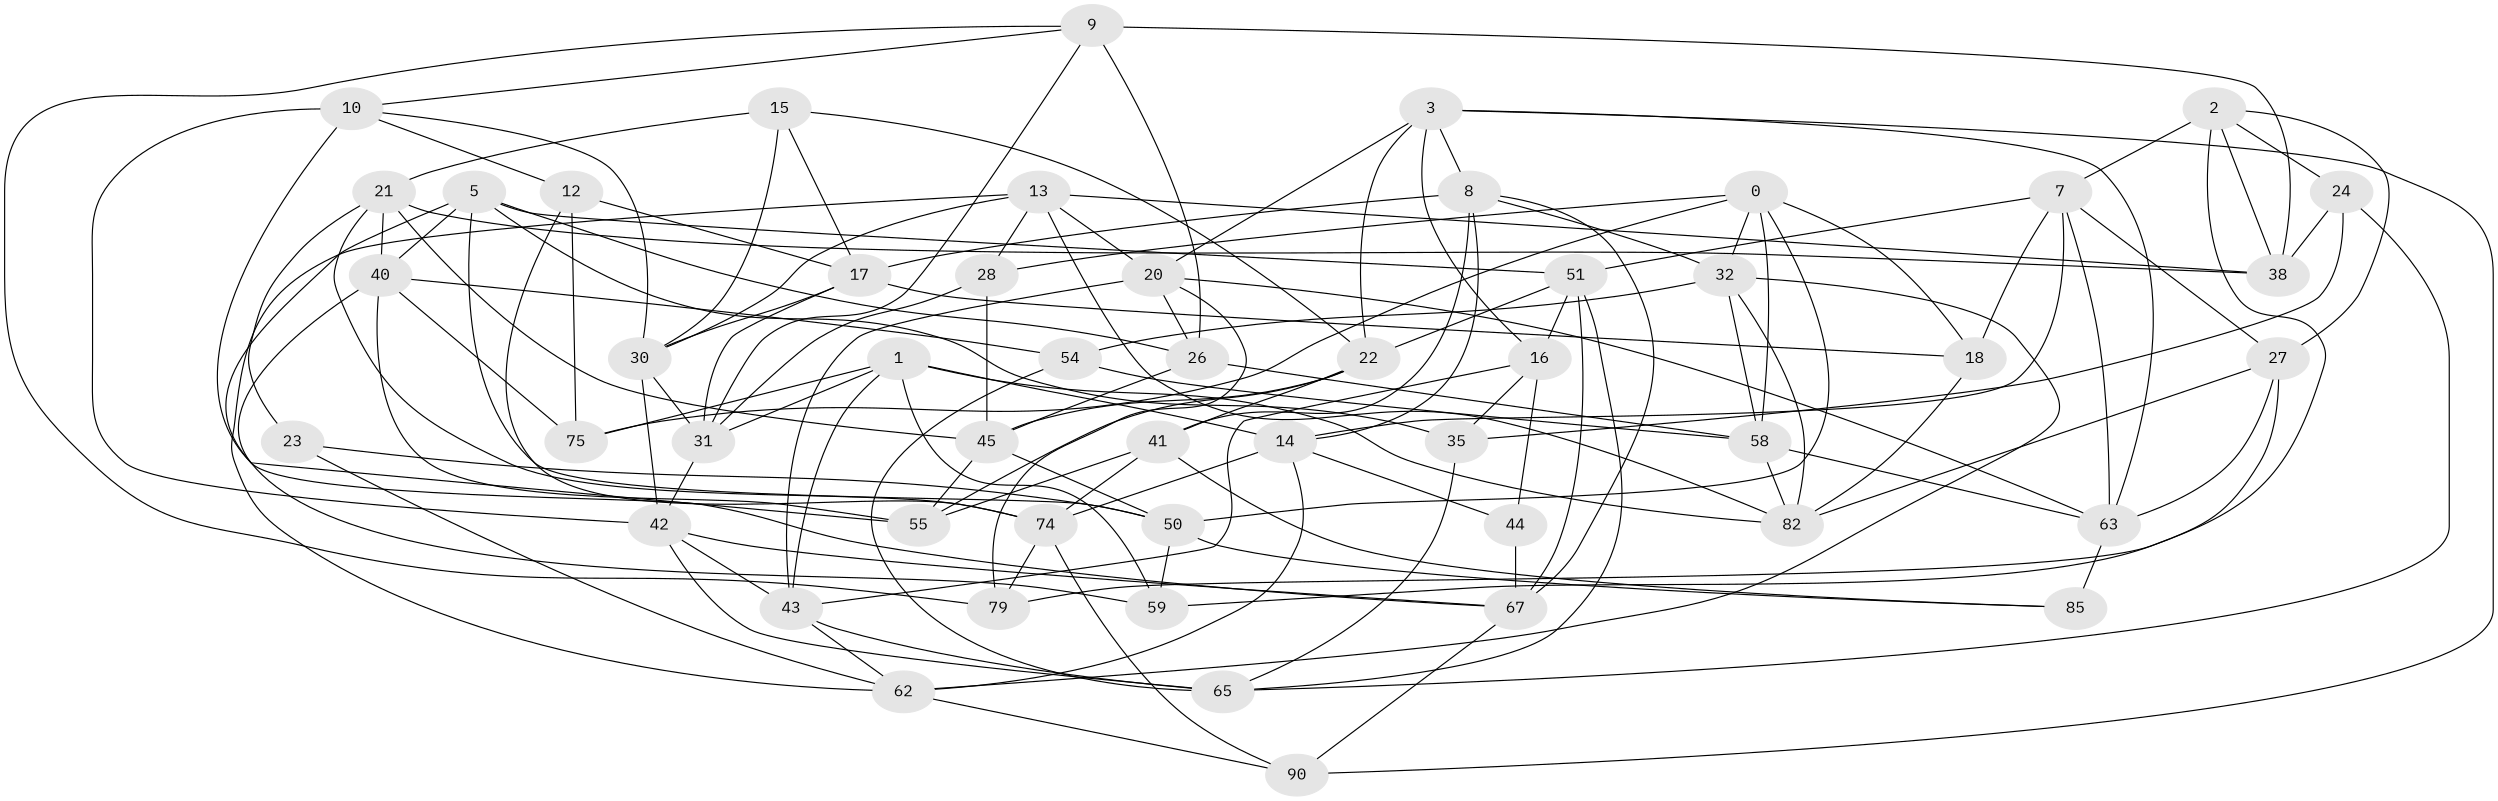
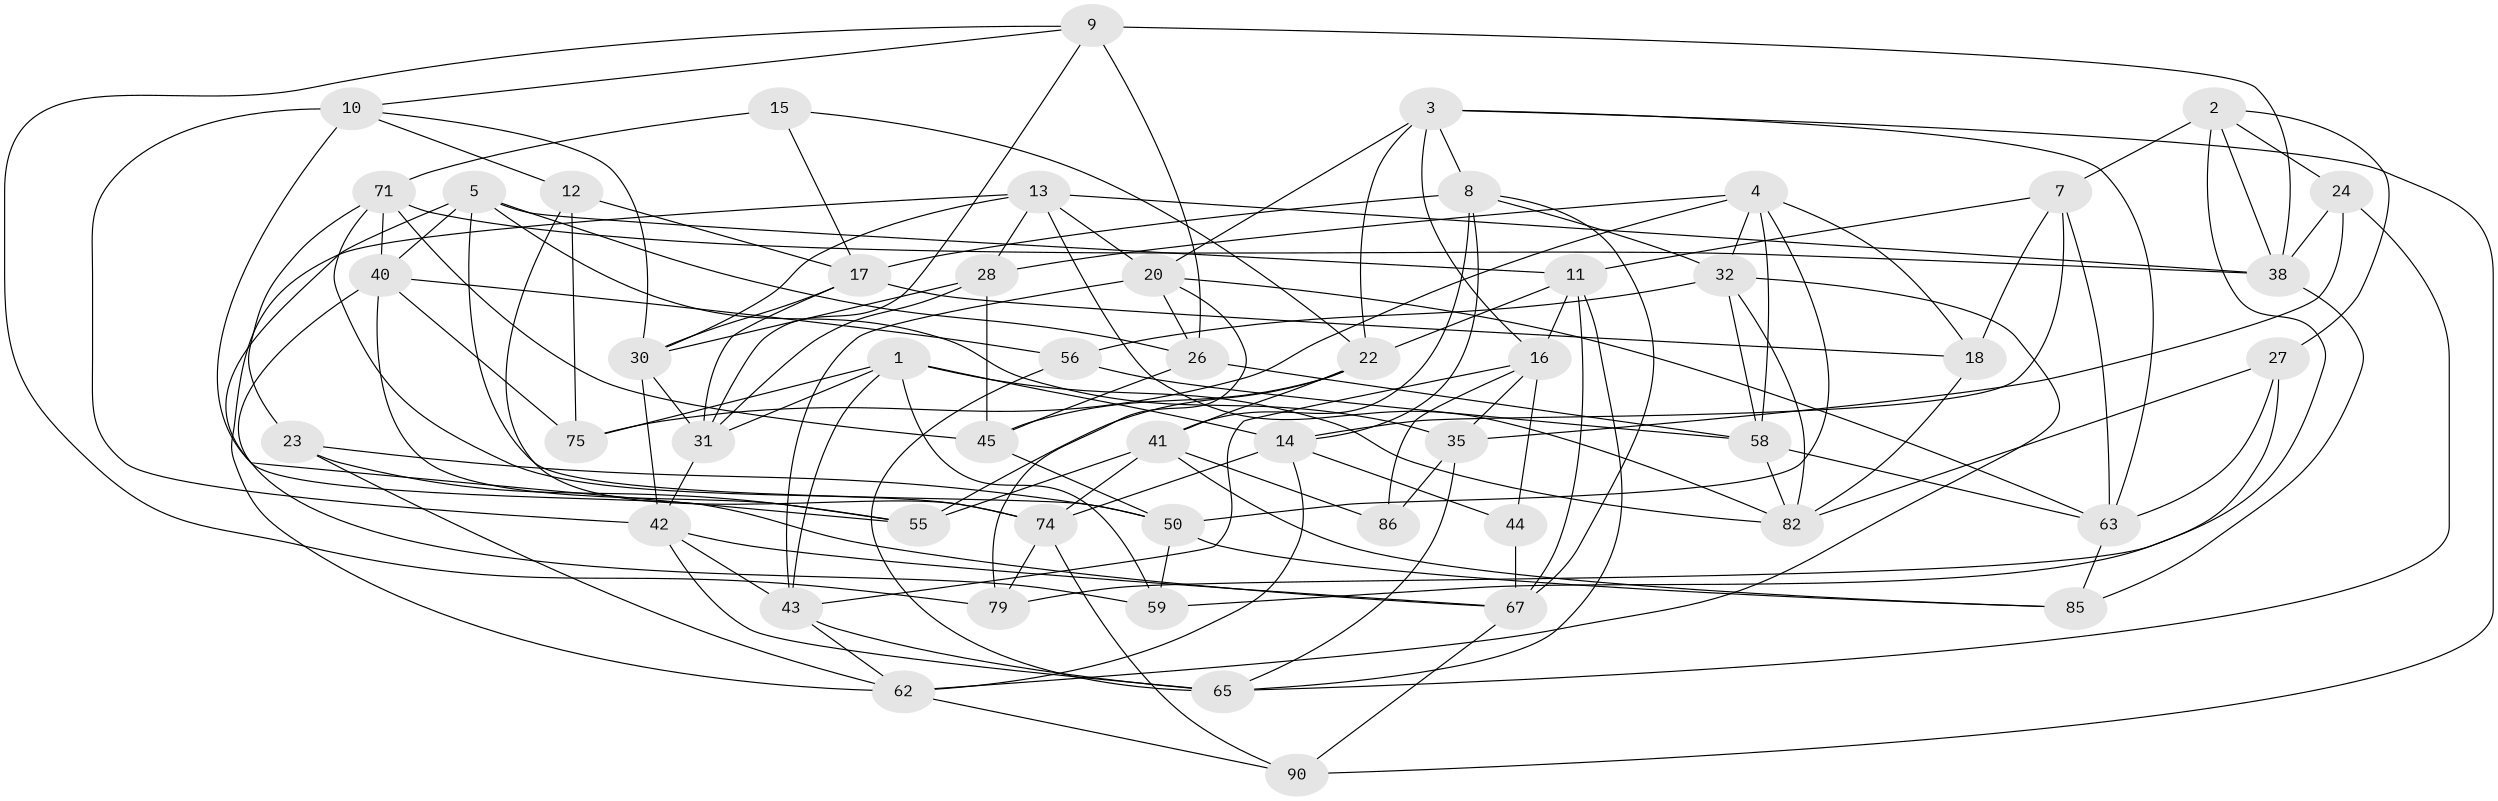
(384, 192) -> (384, 192)
(1756, 192) -> (1756, 192)
(748, 253) -> (763, 329)
(1576, 275) -> (1576, 275)
(2174, 279) -> none
(1070, 359) -> (1070, 359)
none -> (2299, 475)
(956, 480) -> (602, 493)
none -> (1388, 525)
